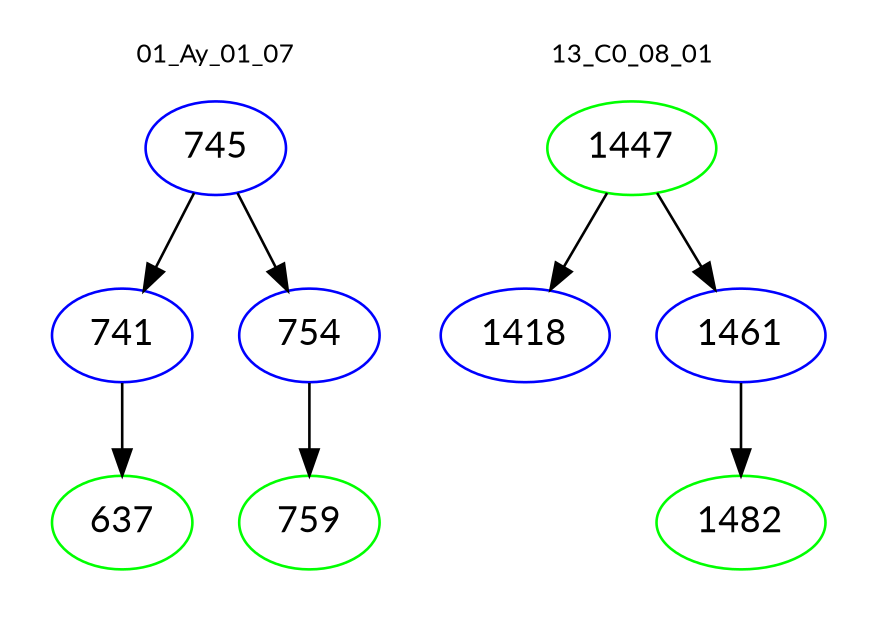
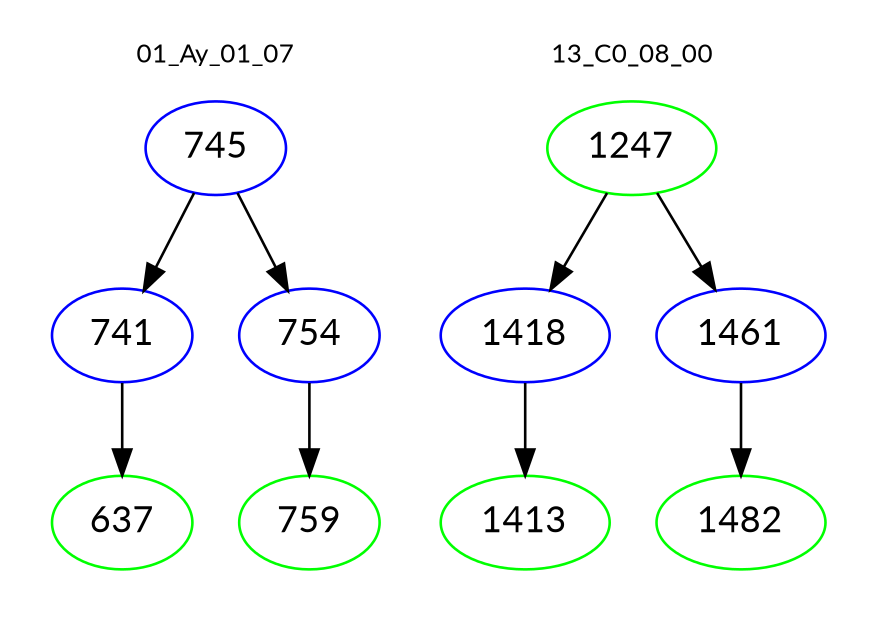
(633, 56) -> (633, 56)
(632, 148) -> (632, 148)
none -> (525, 523)
